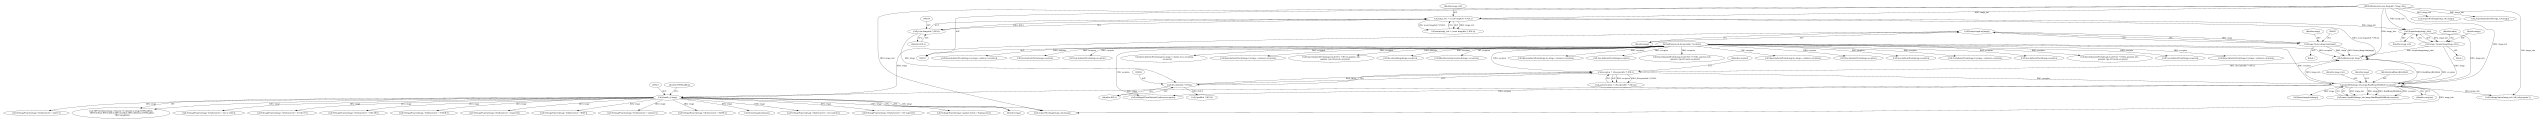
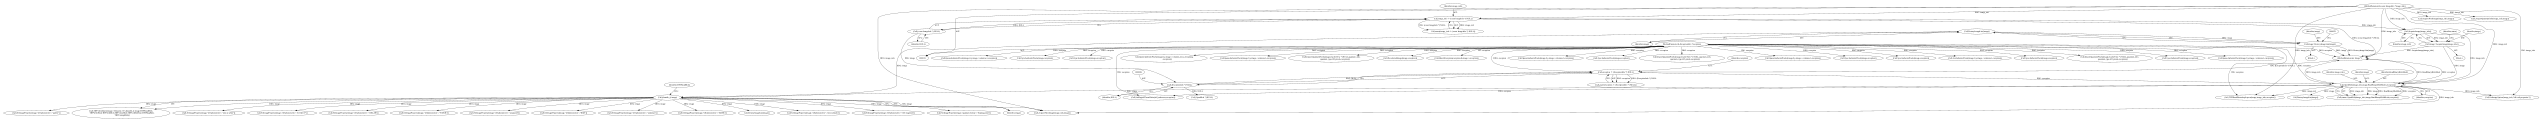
(927, 19) -> none
(1988, 68) -> (1990, 71)
(655, 85) -> none
none -> (2250, 98)
